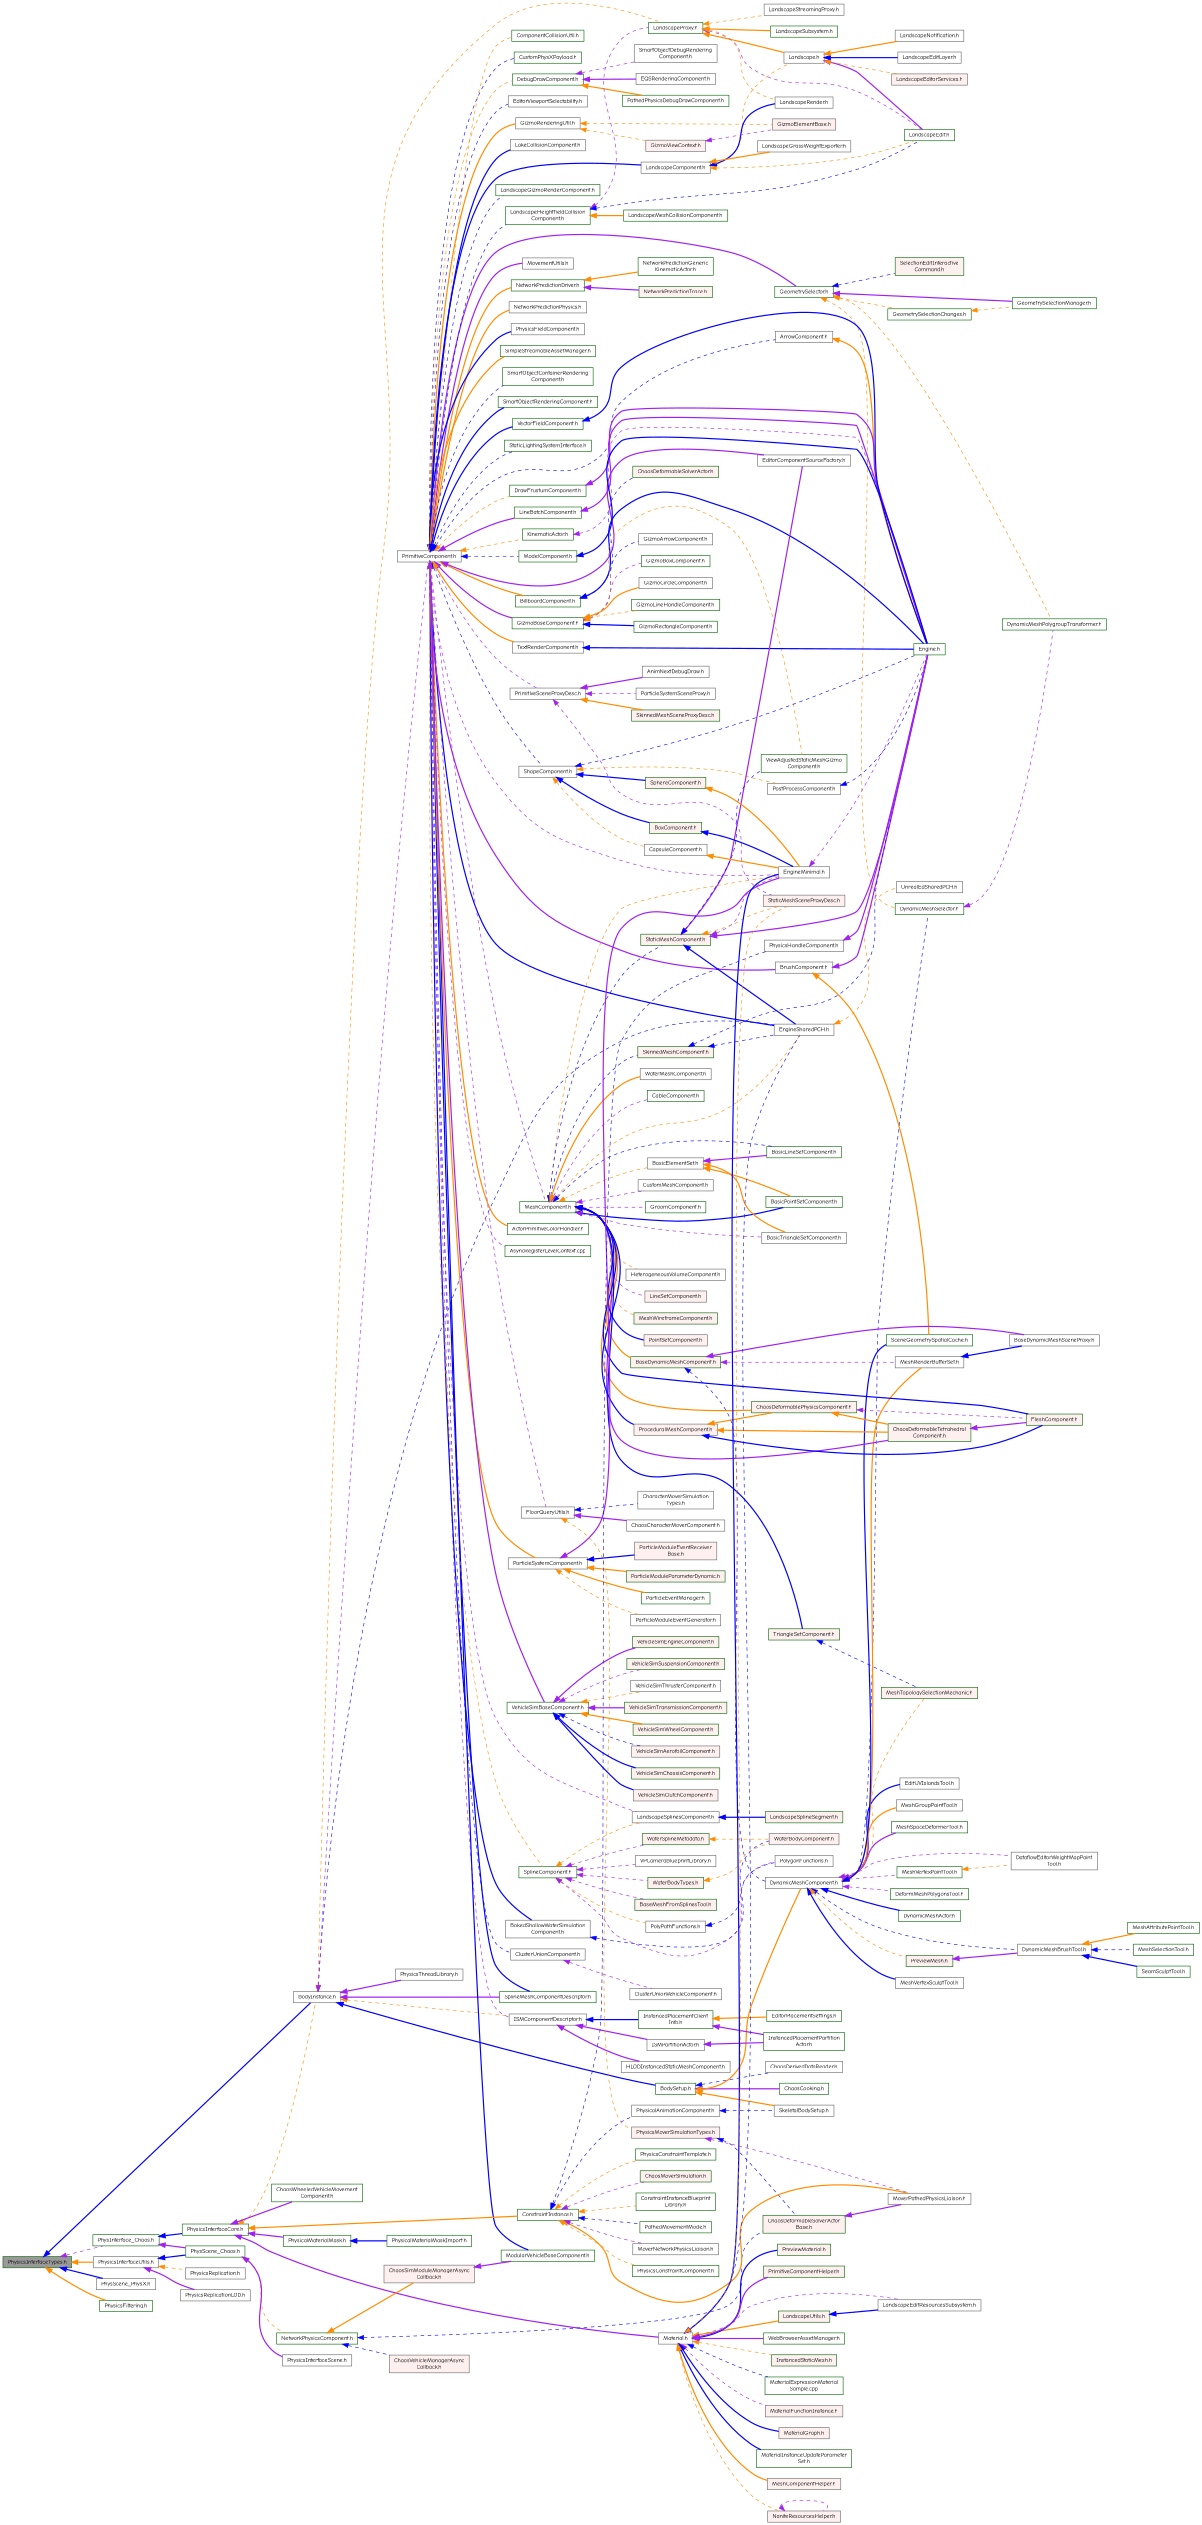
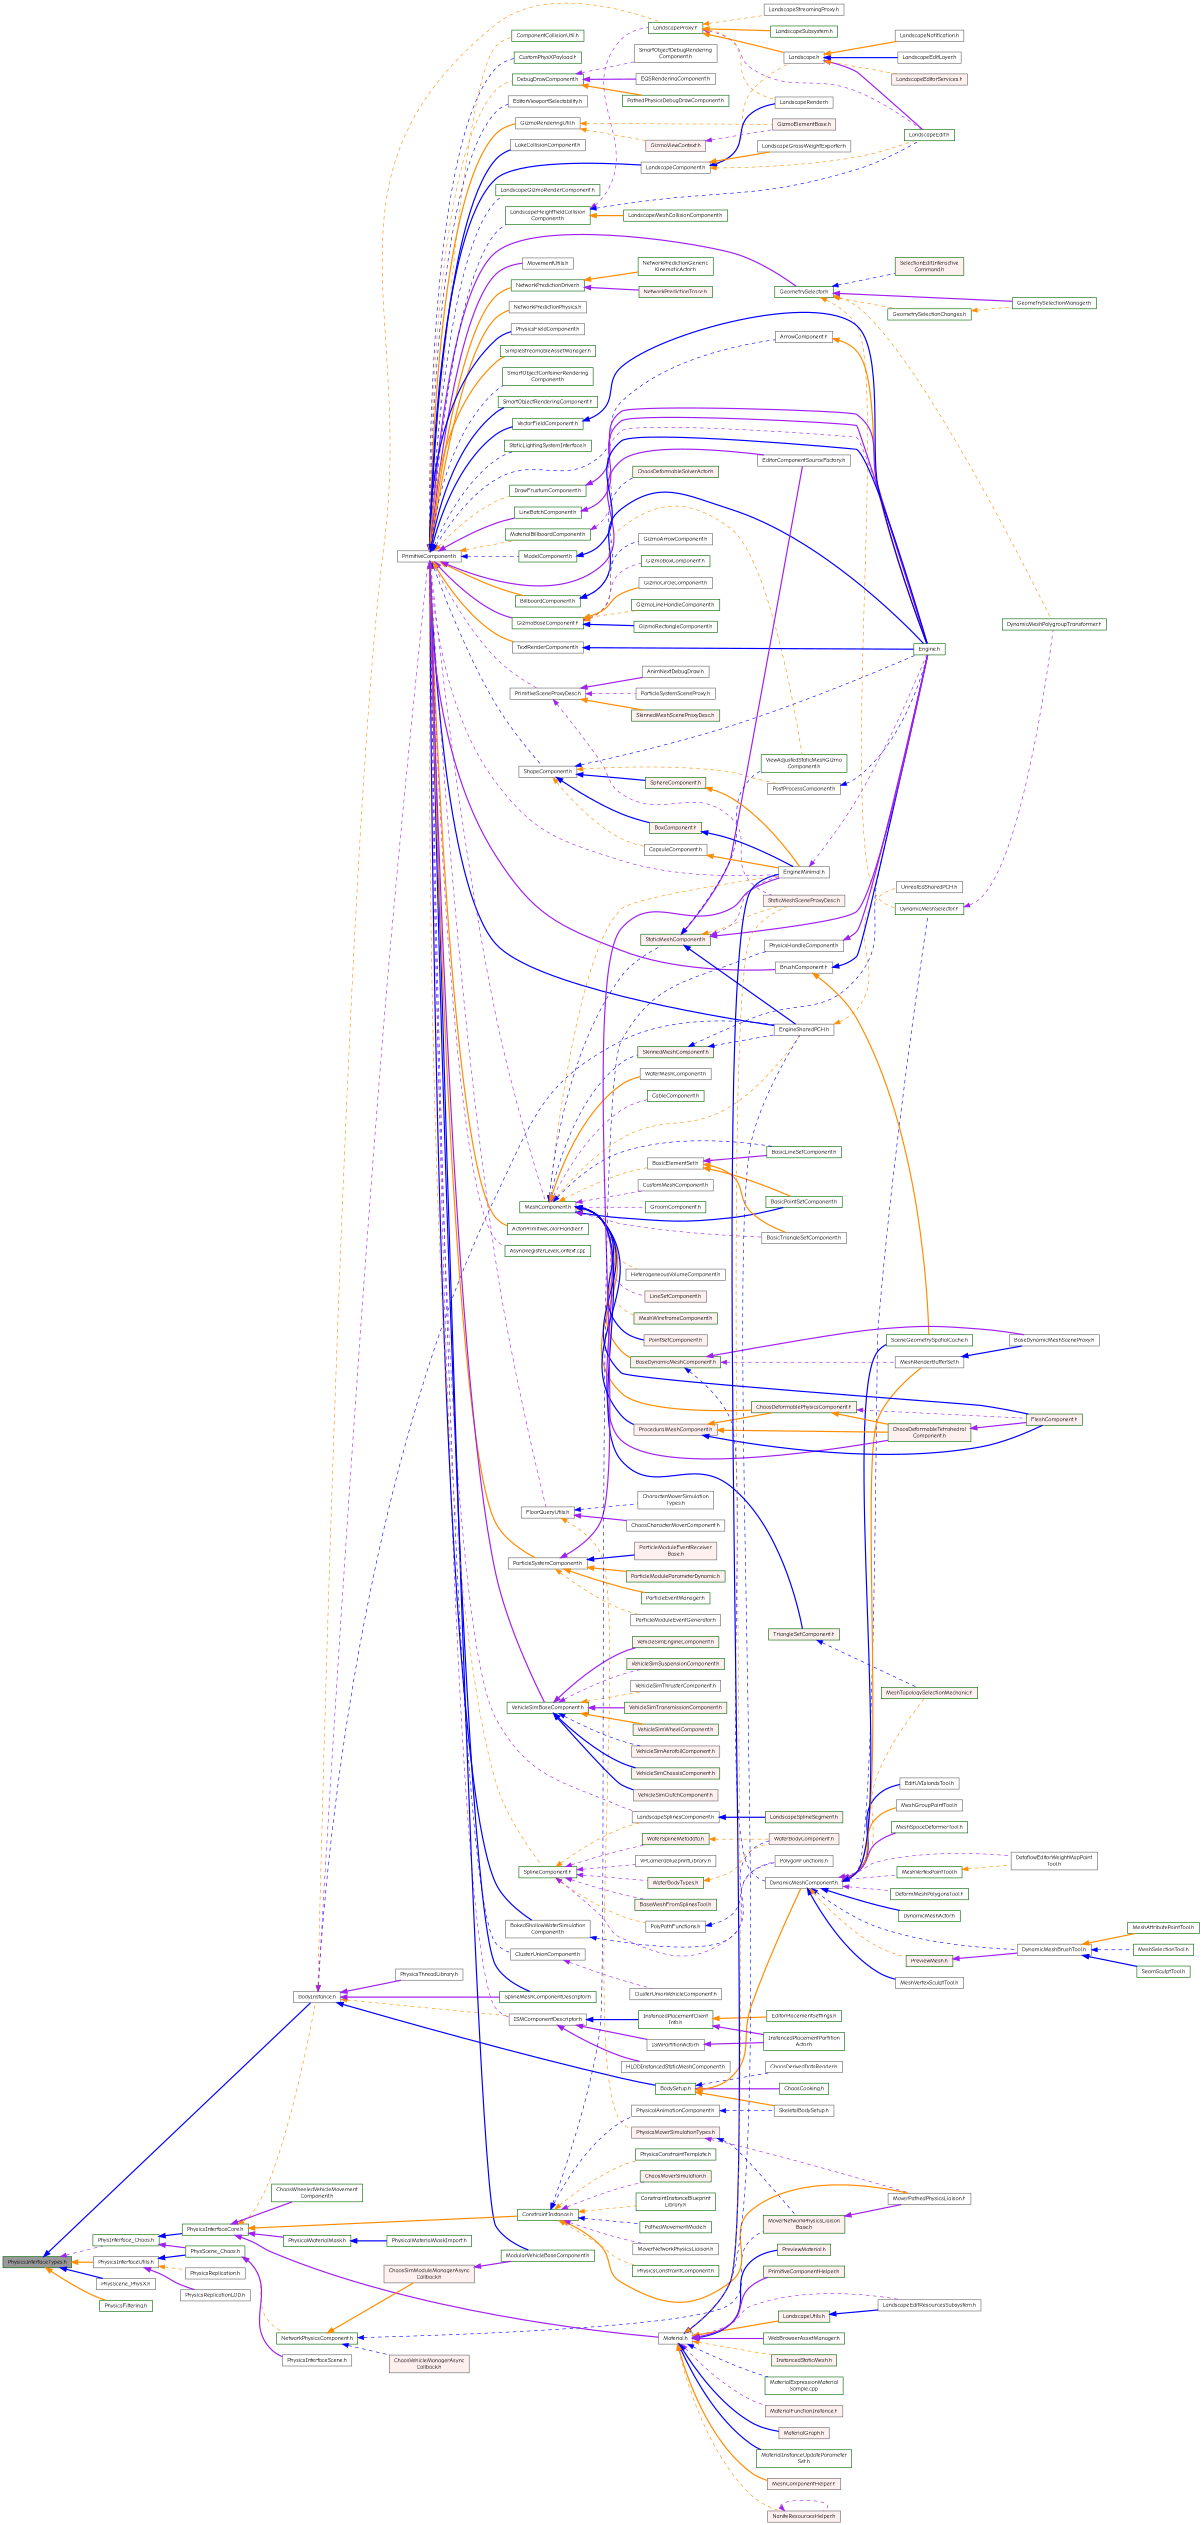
(548, 535) -> (548, 535)
(892, 816) -> (892, 816)
(804, 2224) -> (804, 2224)
